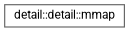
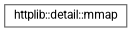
(65, 16) -> (66, 16)
